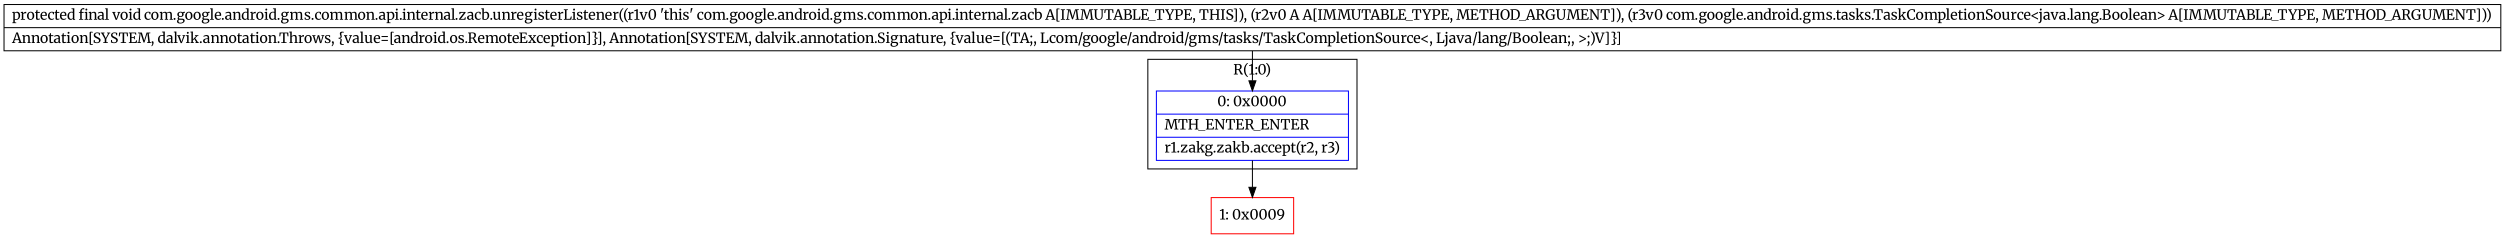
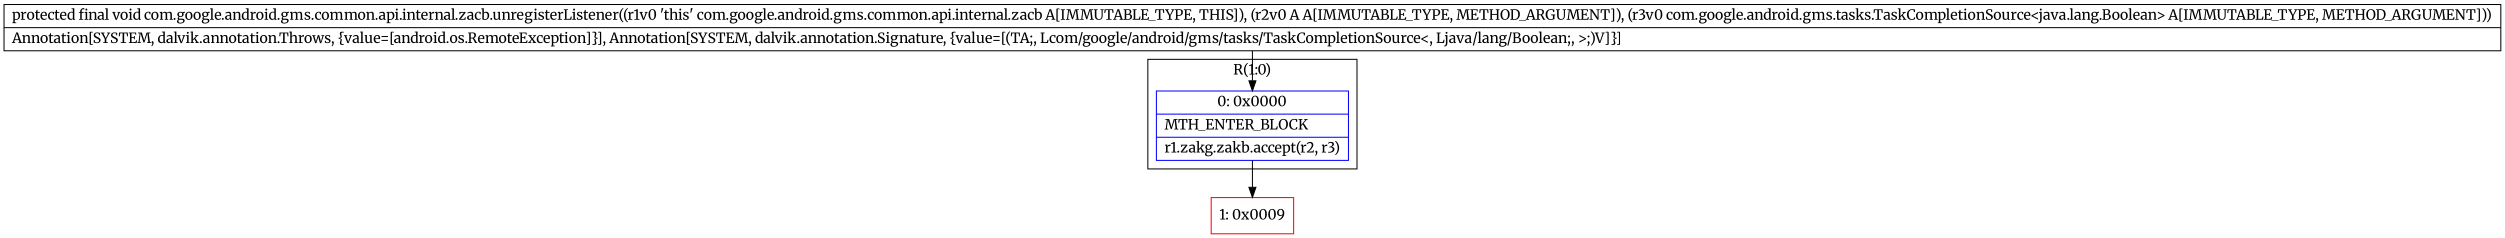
(1237, 125) -> (1236, 125)
